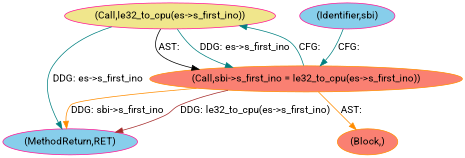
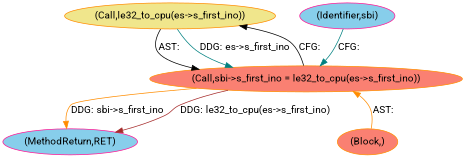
(170, 16) -> (170, 16)
(282, 37) -> (282, 37)
(57, 61) -> none
(335, 108) -> (371, 110)
